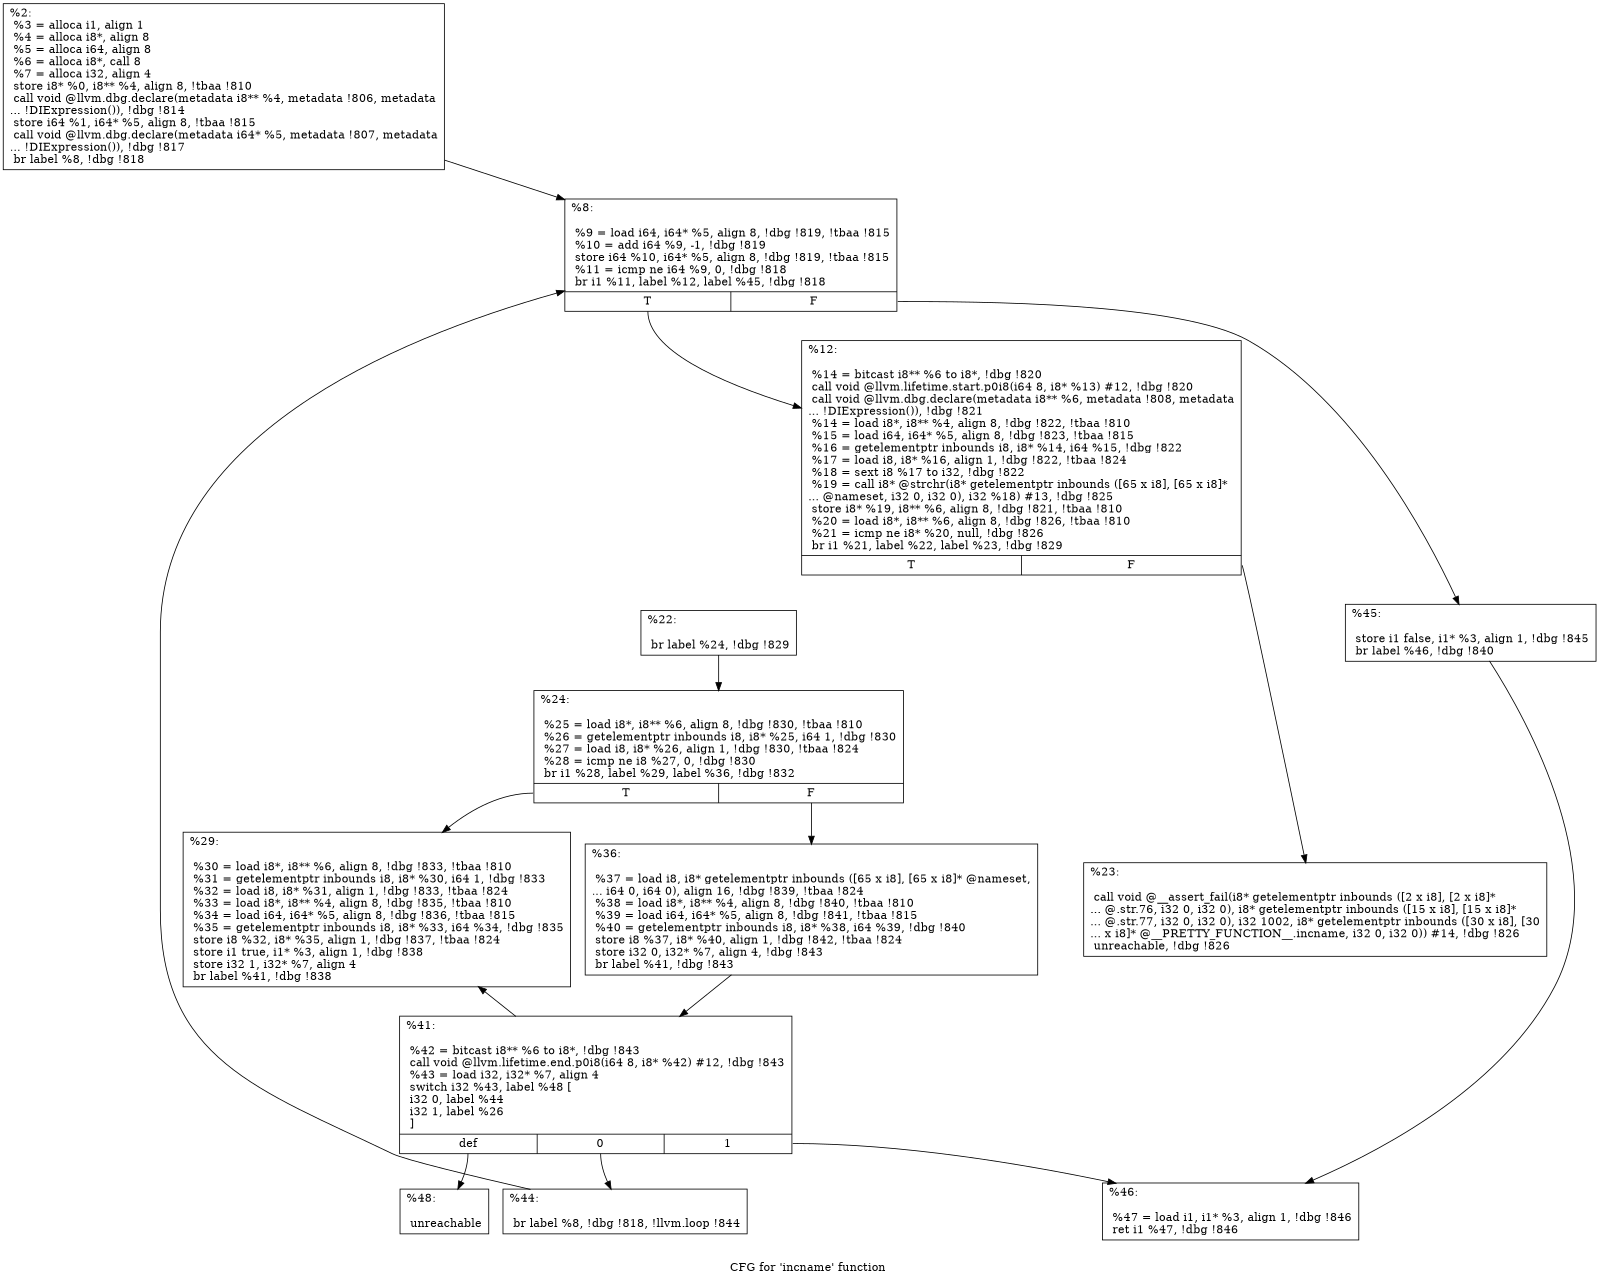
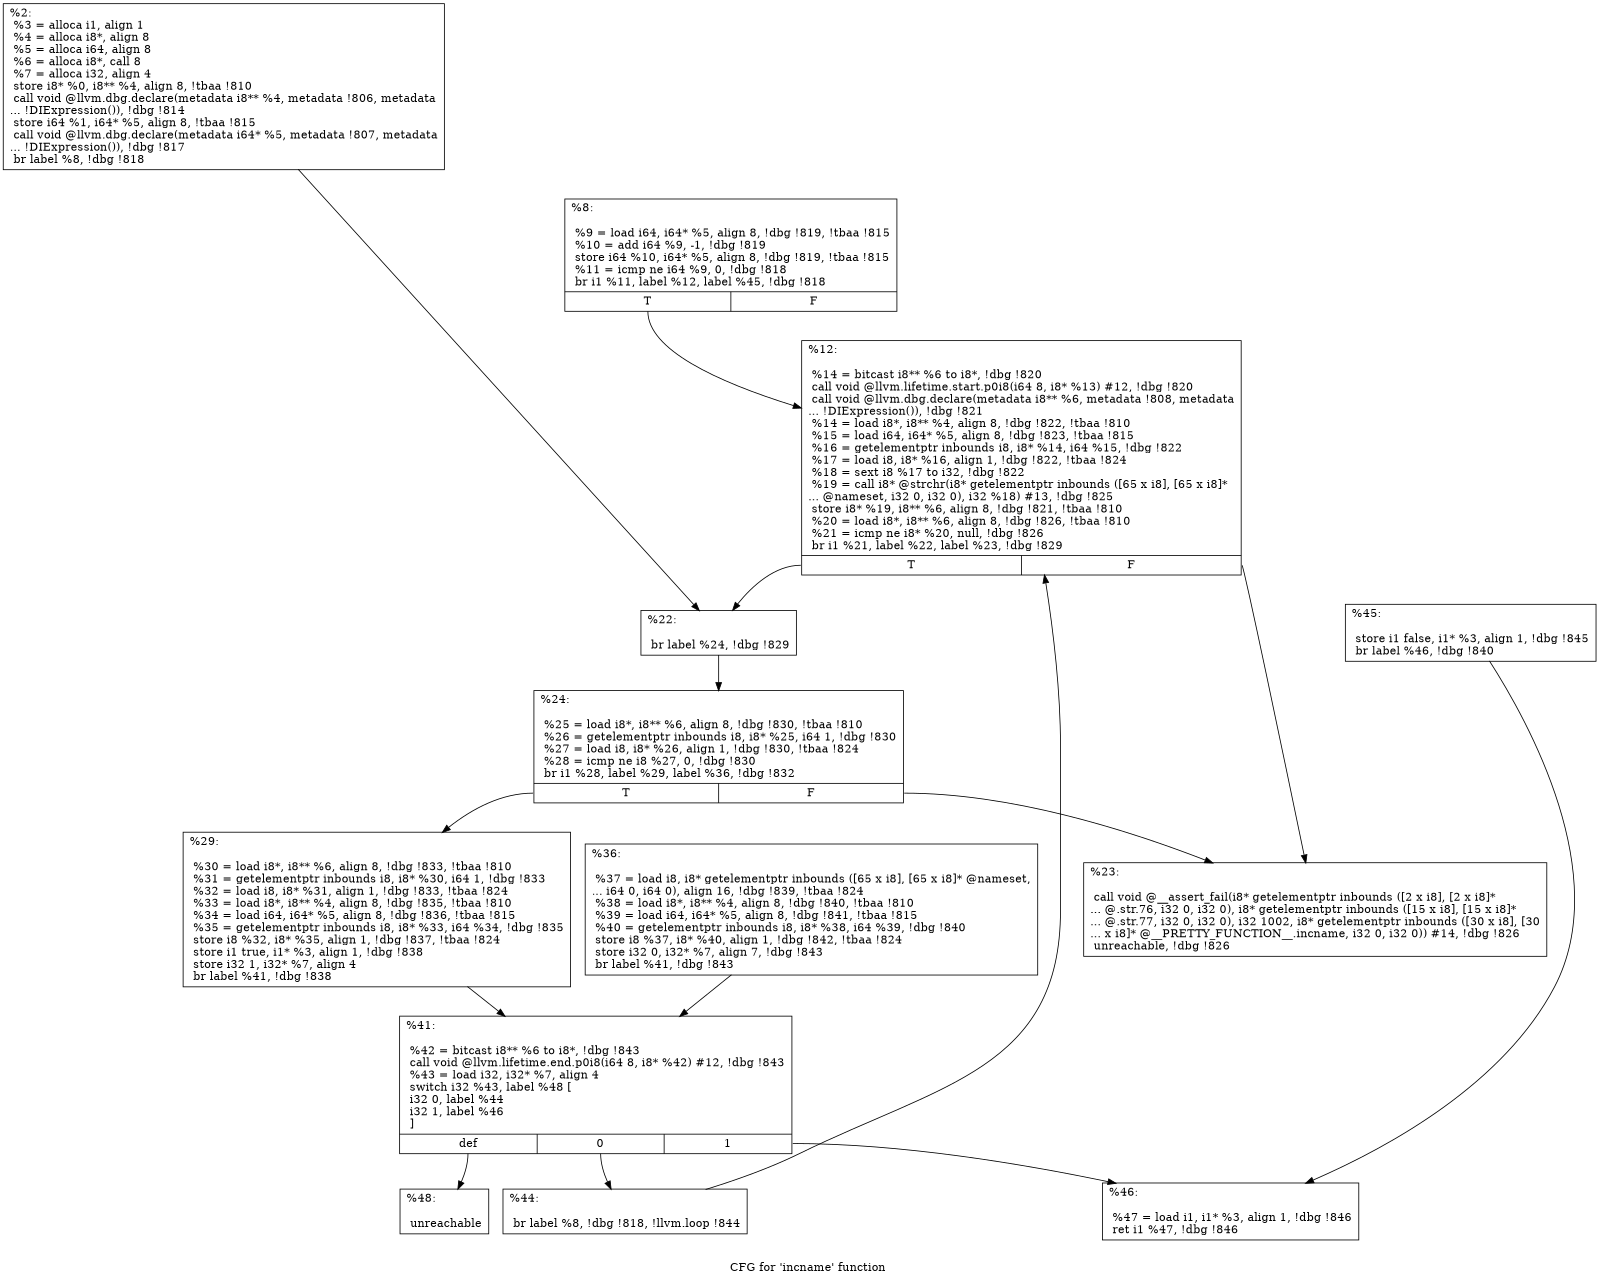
(501, 179) -> (496, 387)
(1239, 337) -> none
none -> (765, 578)
(160, 745) -> (1046, 987)
(811, 819) -> (1050, 812)
(708, 952) -> (708, 952)
(500, 1004) -> (483, 999)
(455, 1112) -> (455, 1112)
